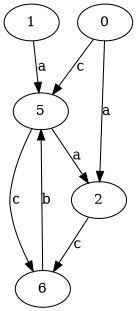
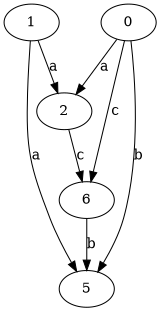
(81, 67) -> (139, 156)
(67, 152) -> (46, 62)
(10, 195) -> (109, 106)
